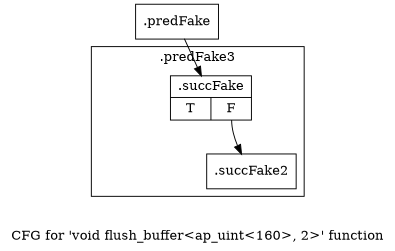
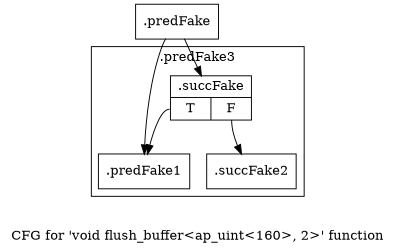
none -> (144, 171)
